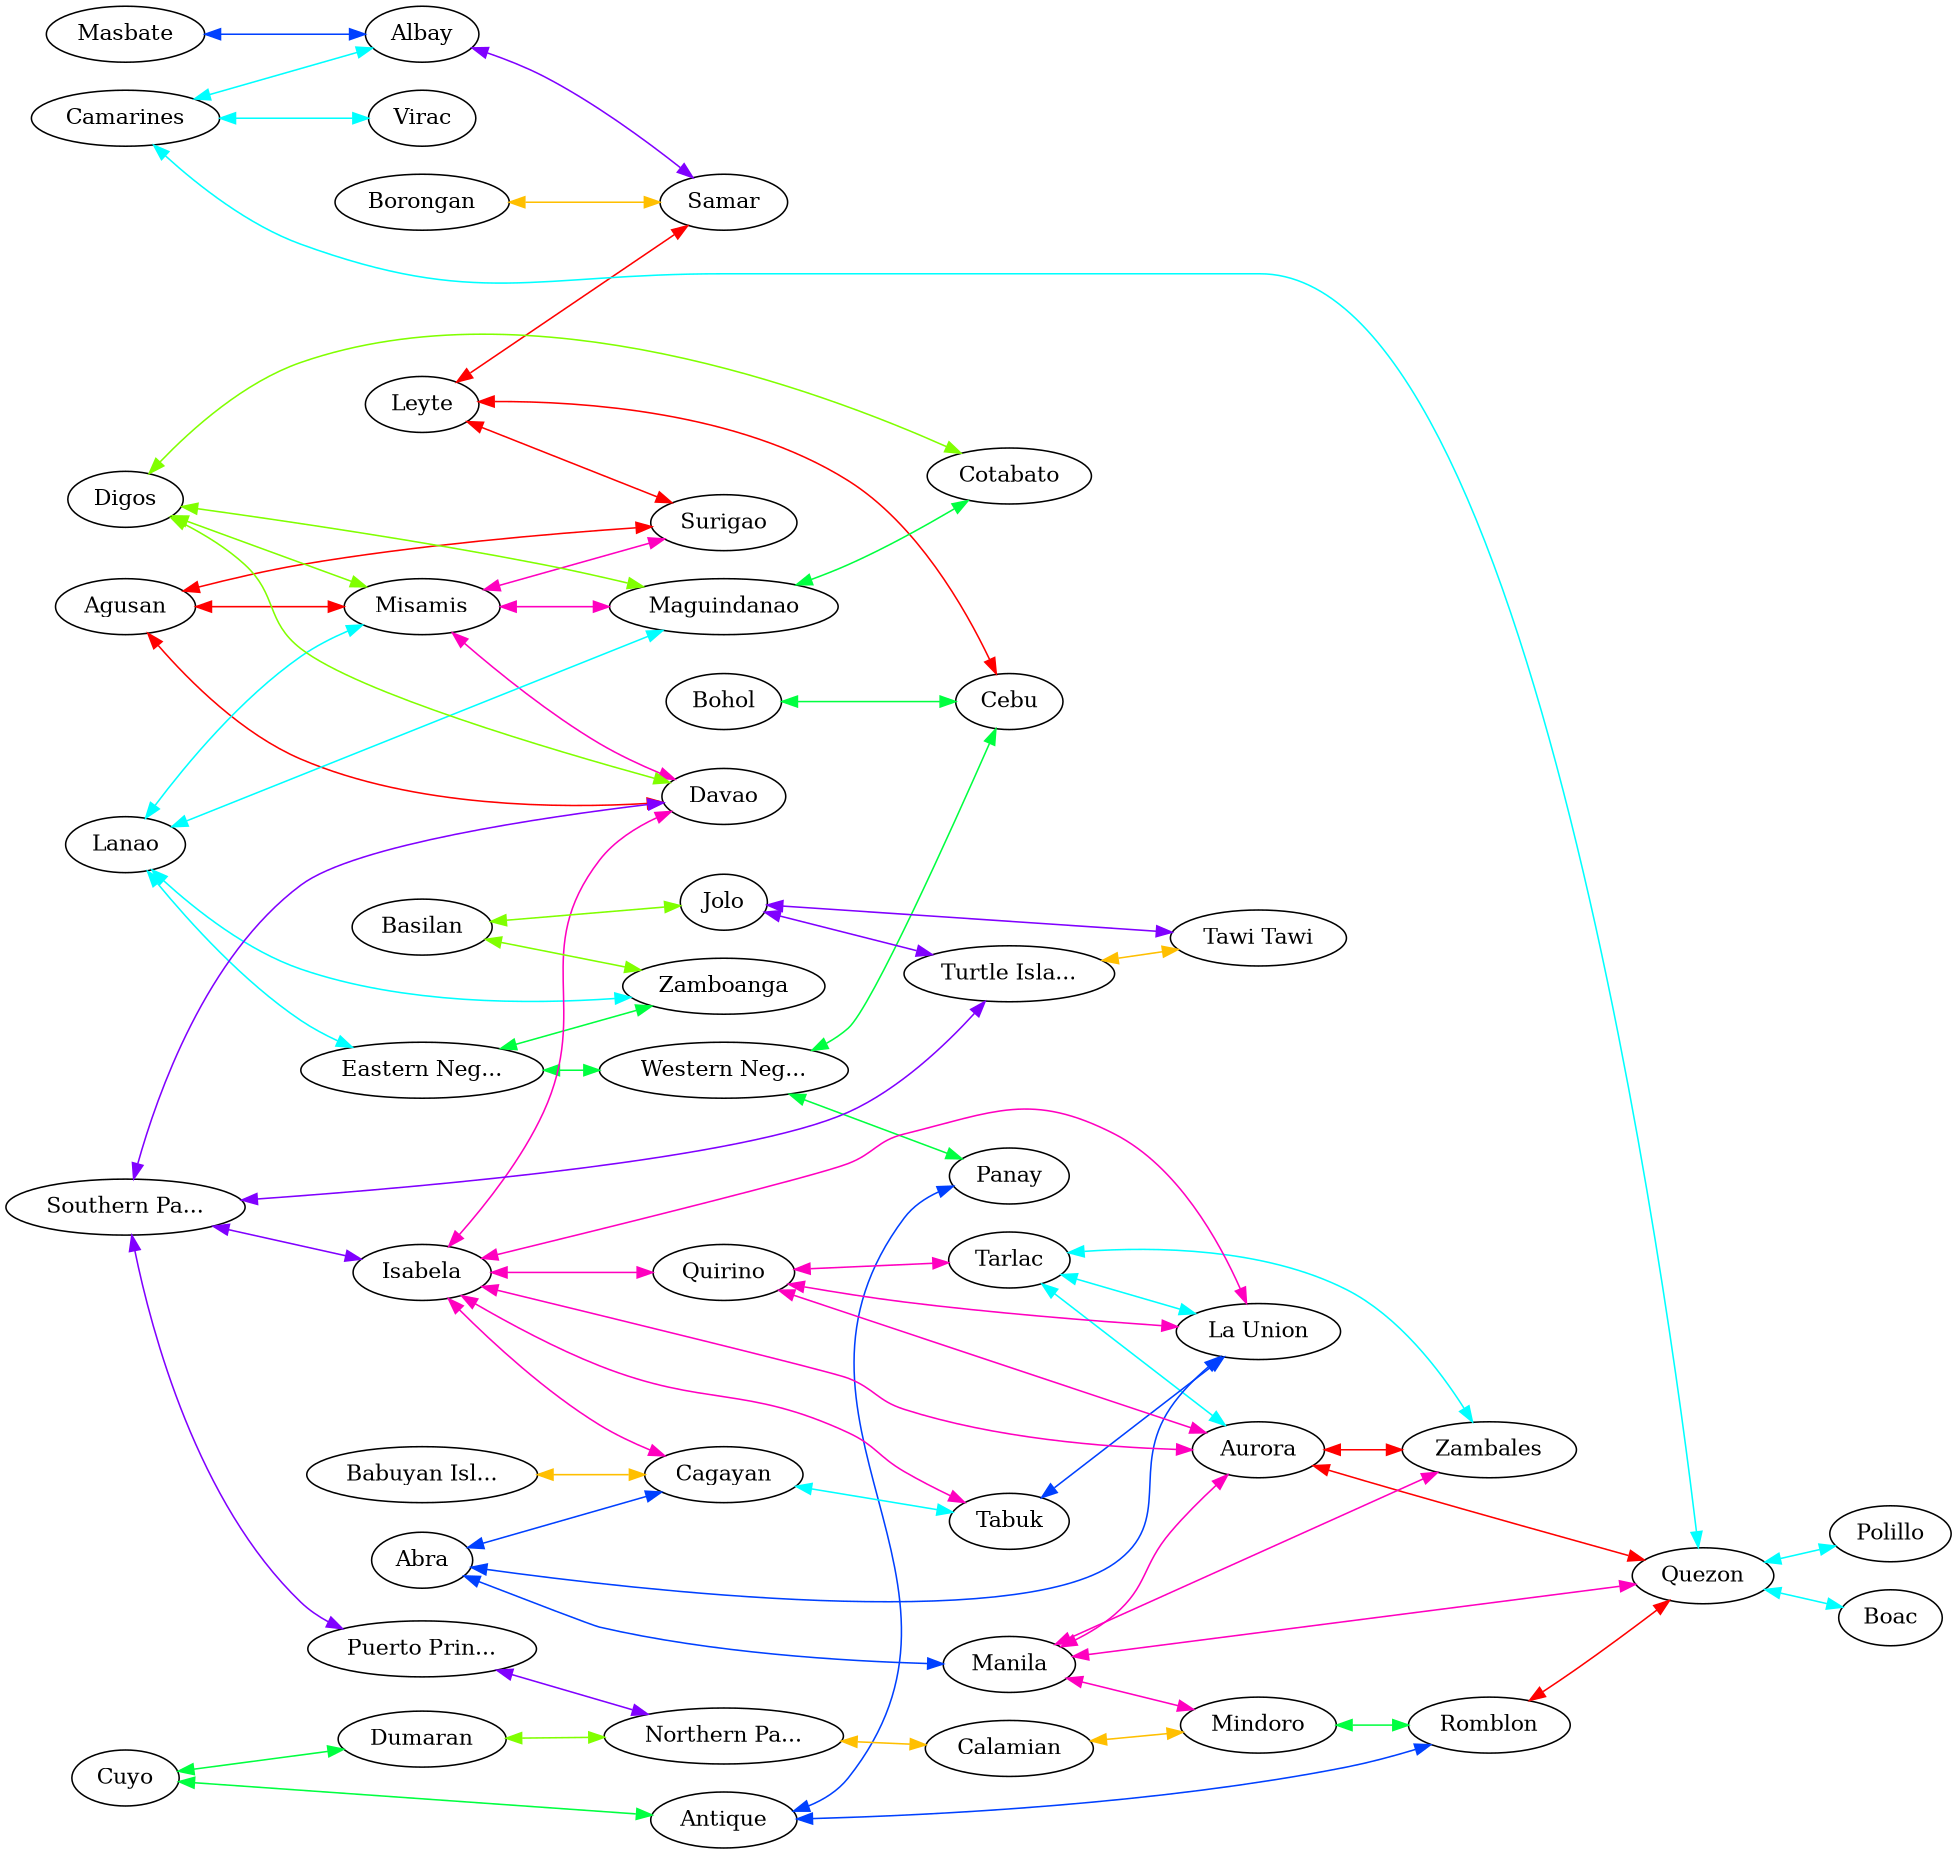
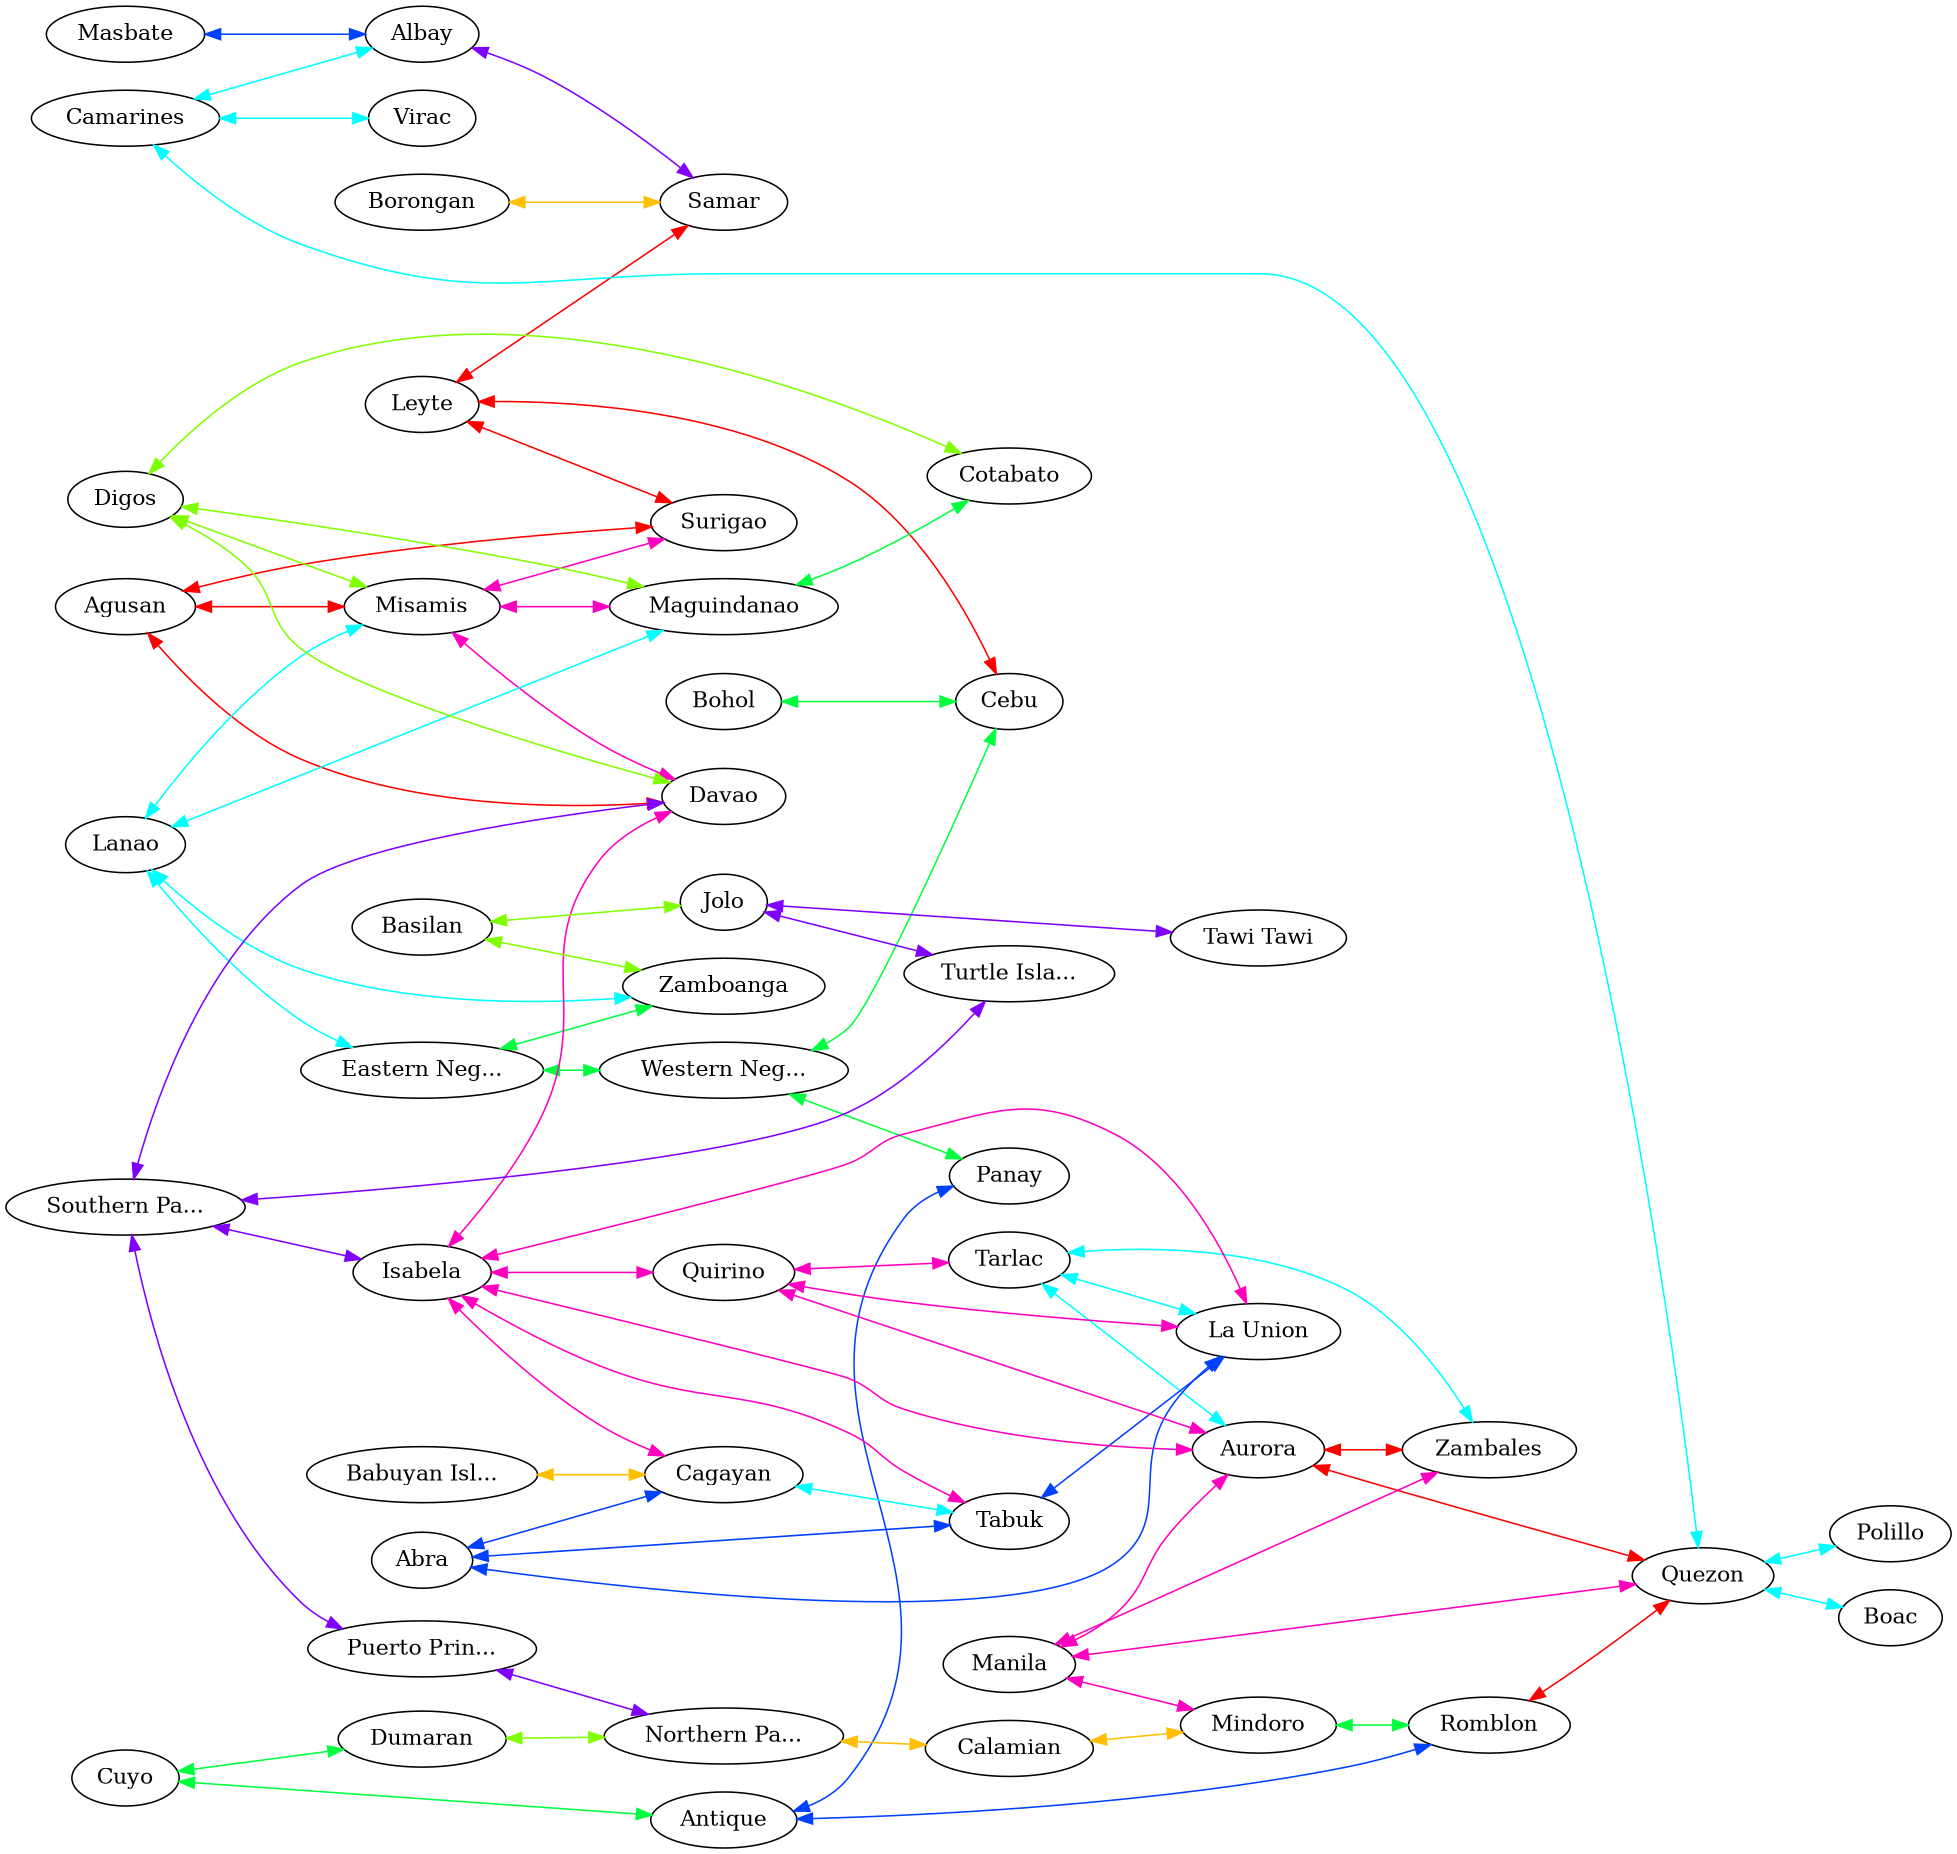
(1141, 955) -> none
(699, 1645) -> (711, 1541)
